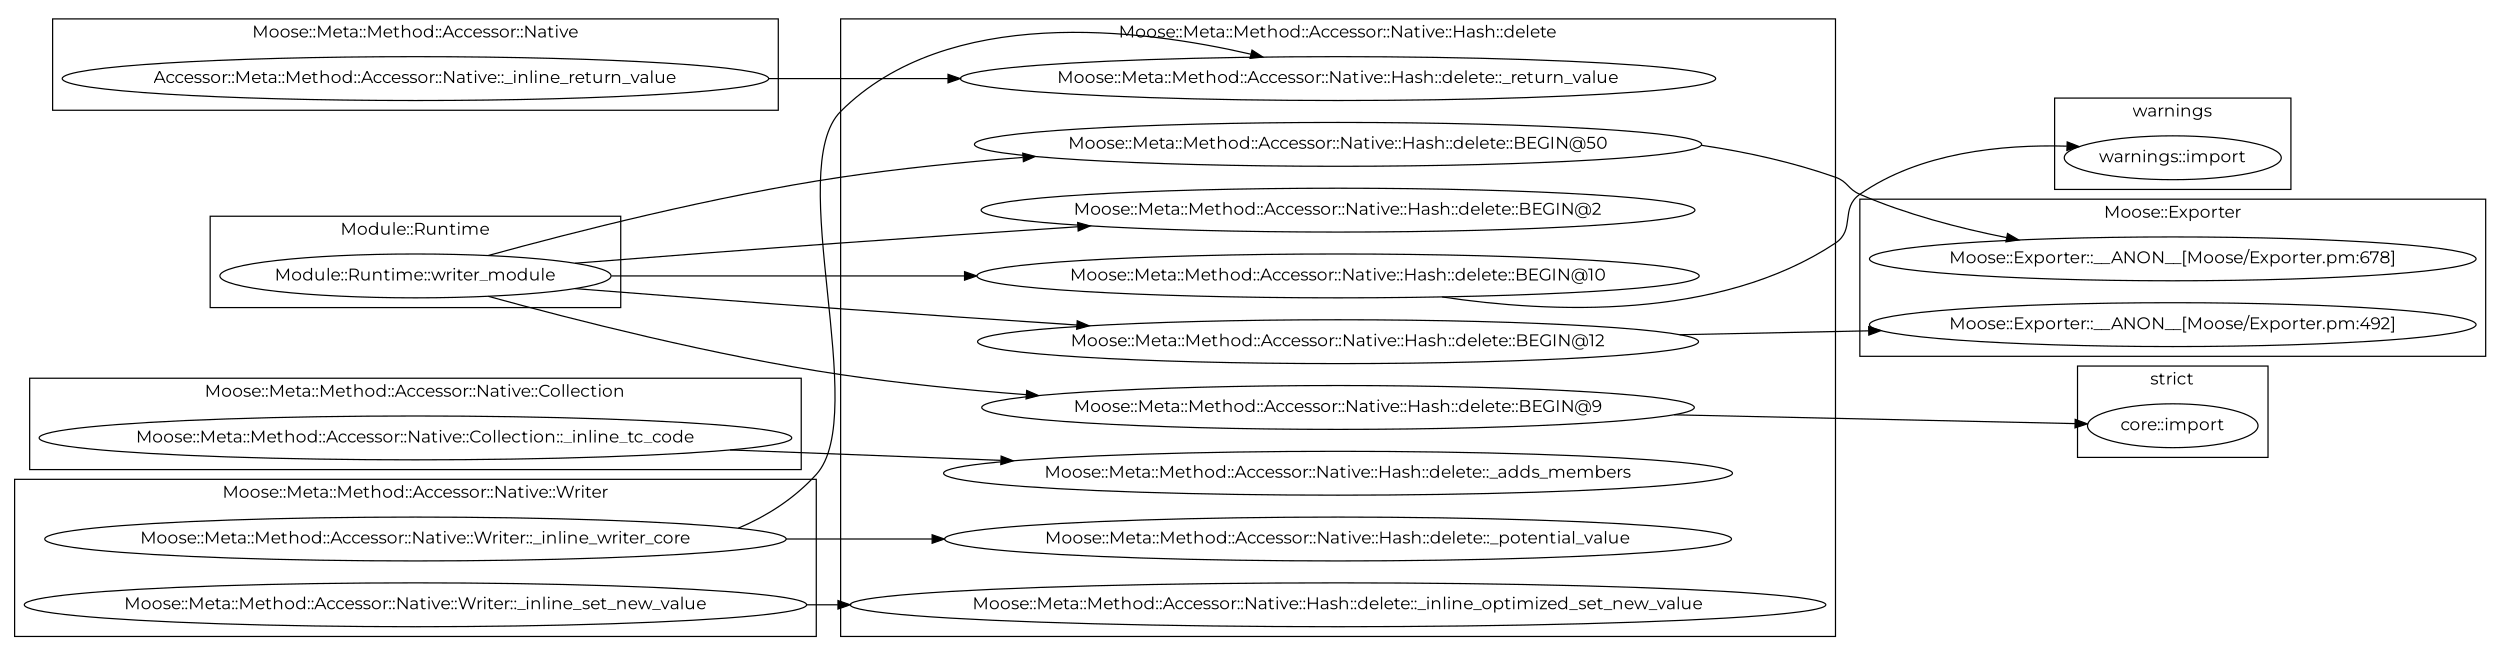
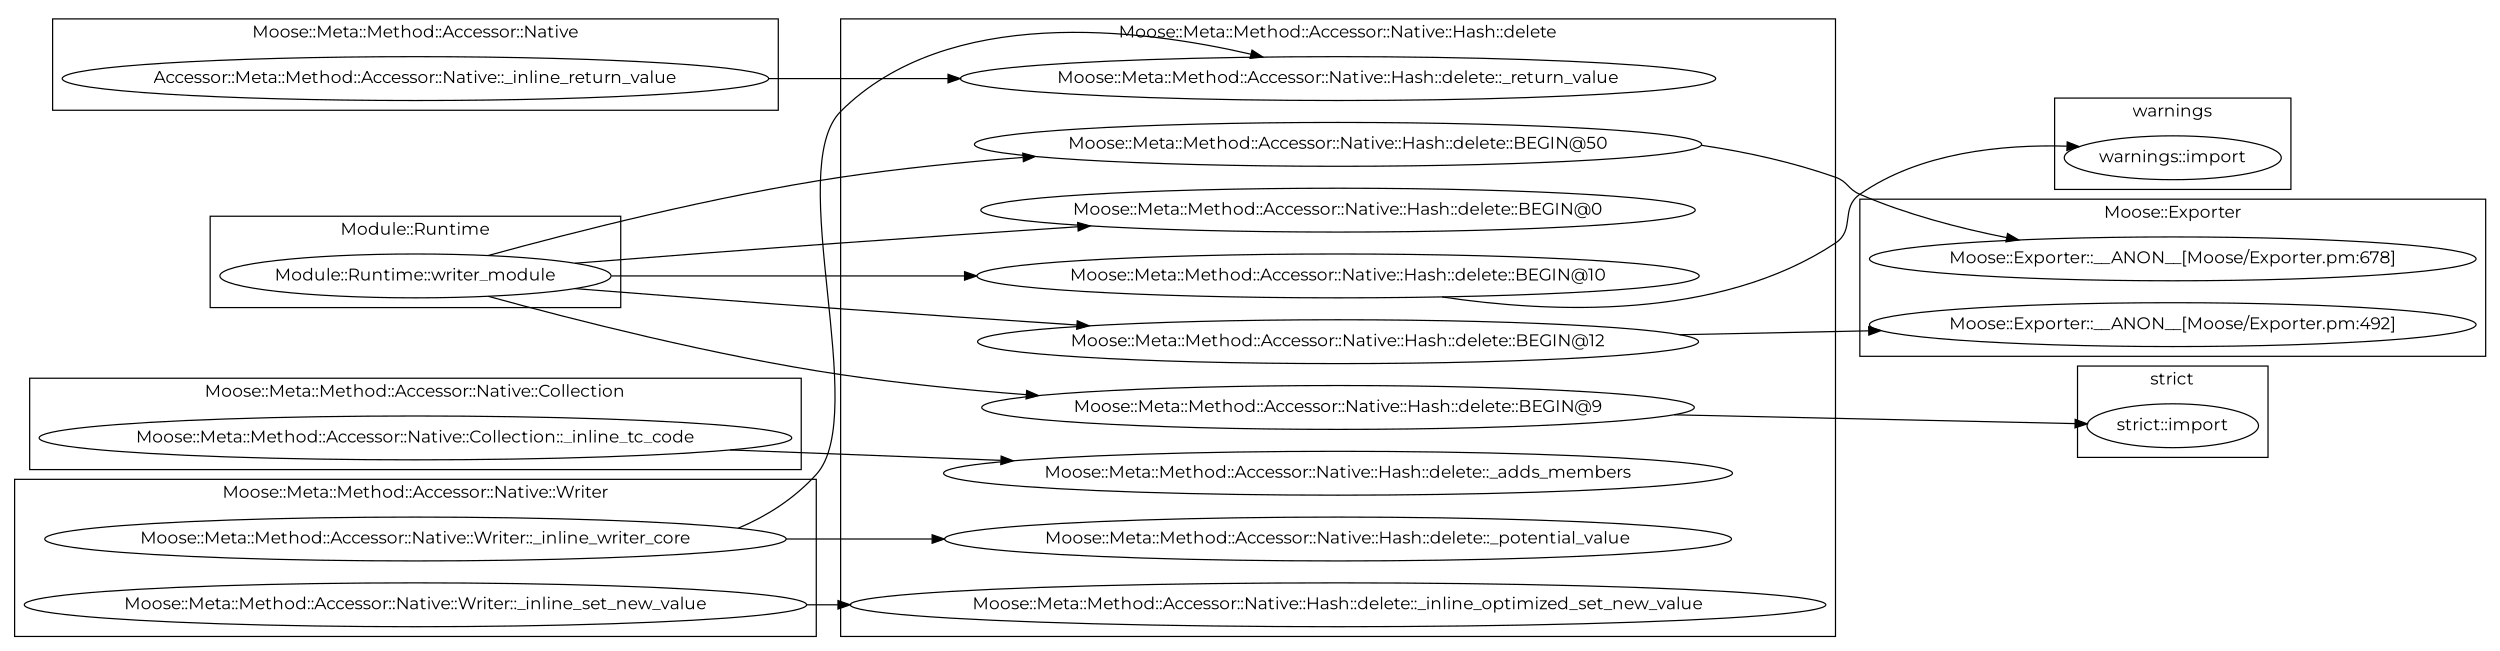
(1338, 210) -> (1338, 210)
(2173, 426) -> (2173, 426)
